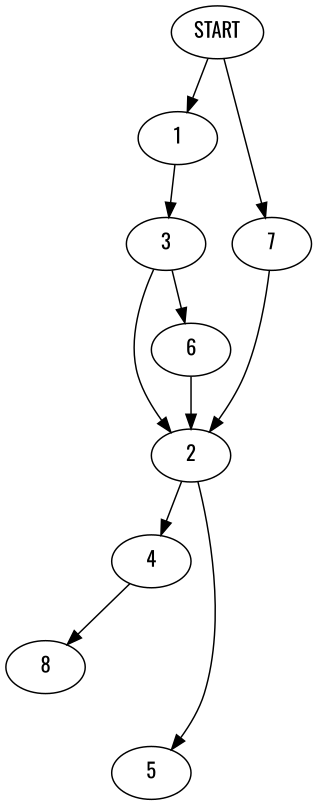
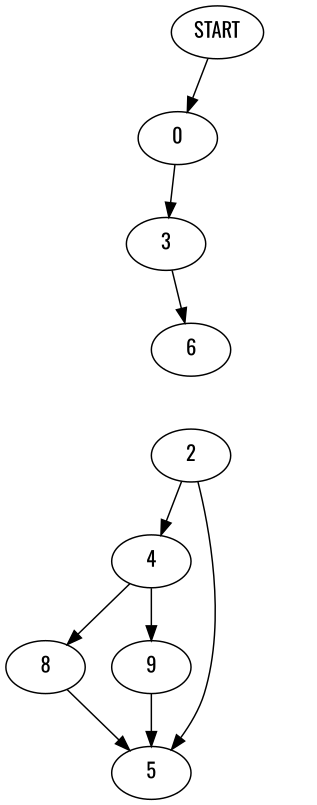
(178, 138) -> (178, 138)
(272, 244) -> none
(134, 346) -> none
(191, 395) -> none
none -> (151, 667)
none -> (93, 715)
